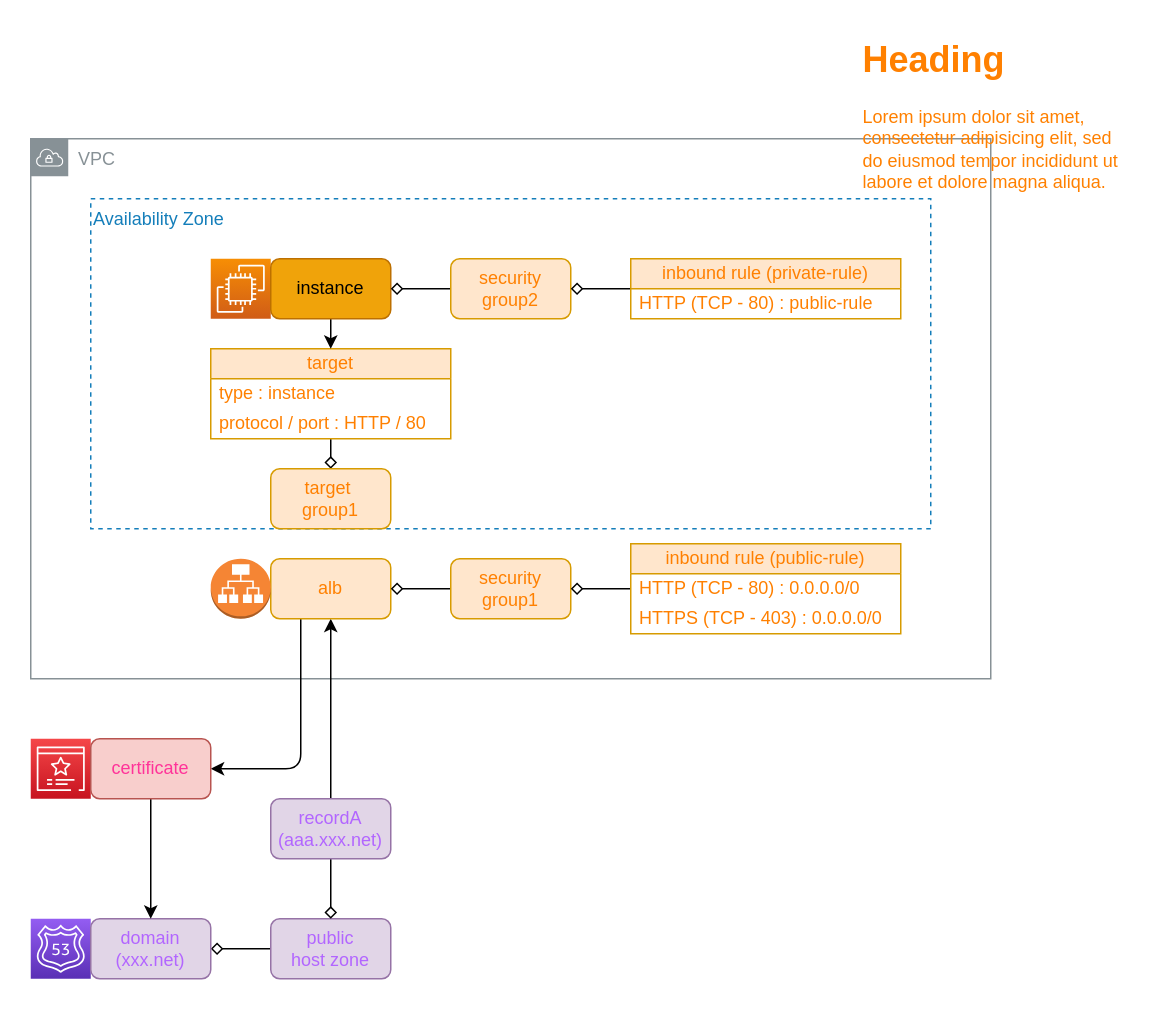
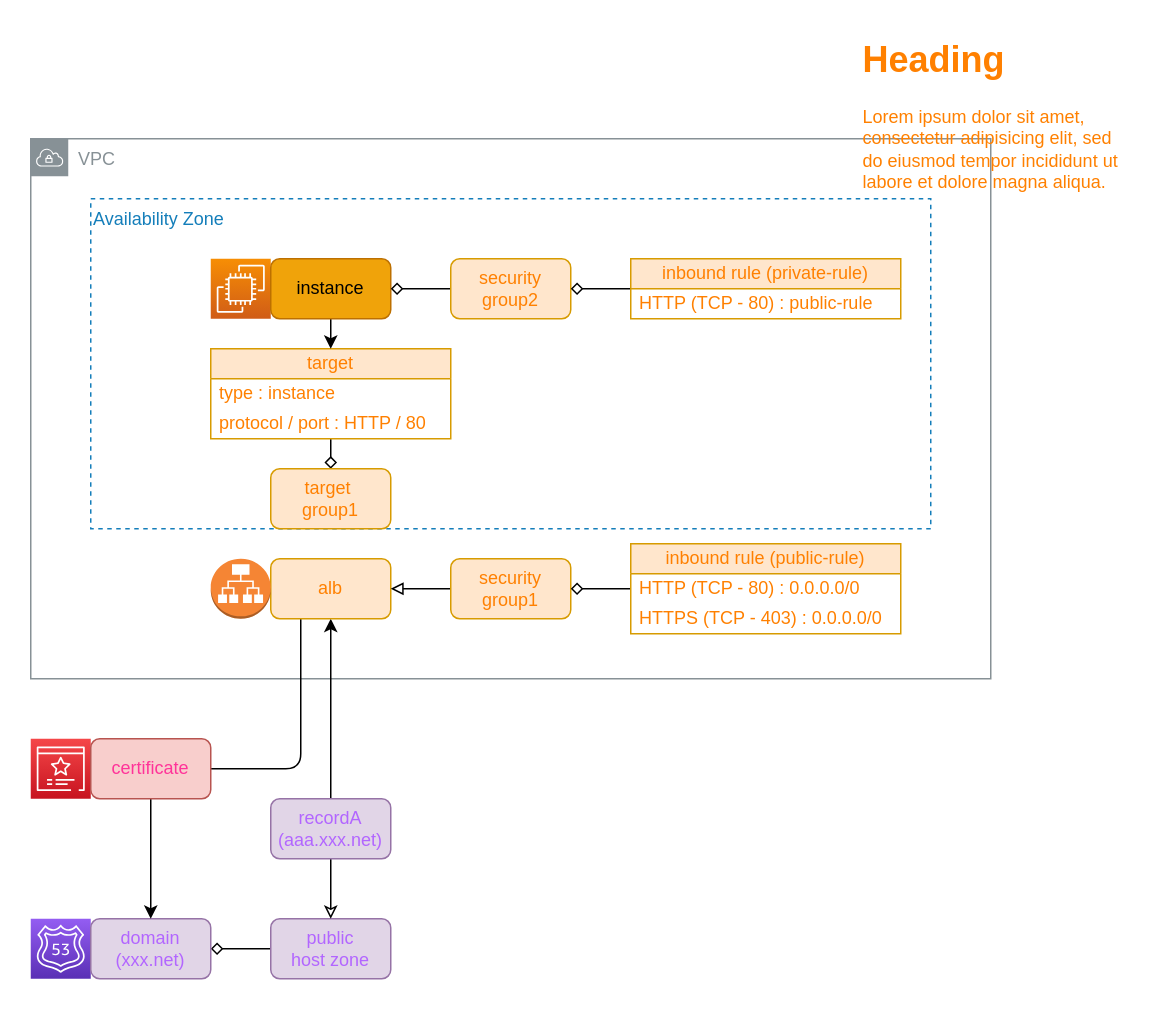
(404, 589) -> (404, 589)
(222, 769) -> (217, 769)
(331, 906) -> (331, 907)
